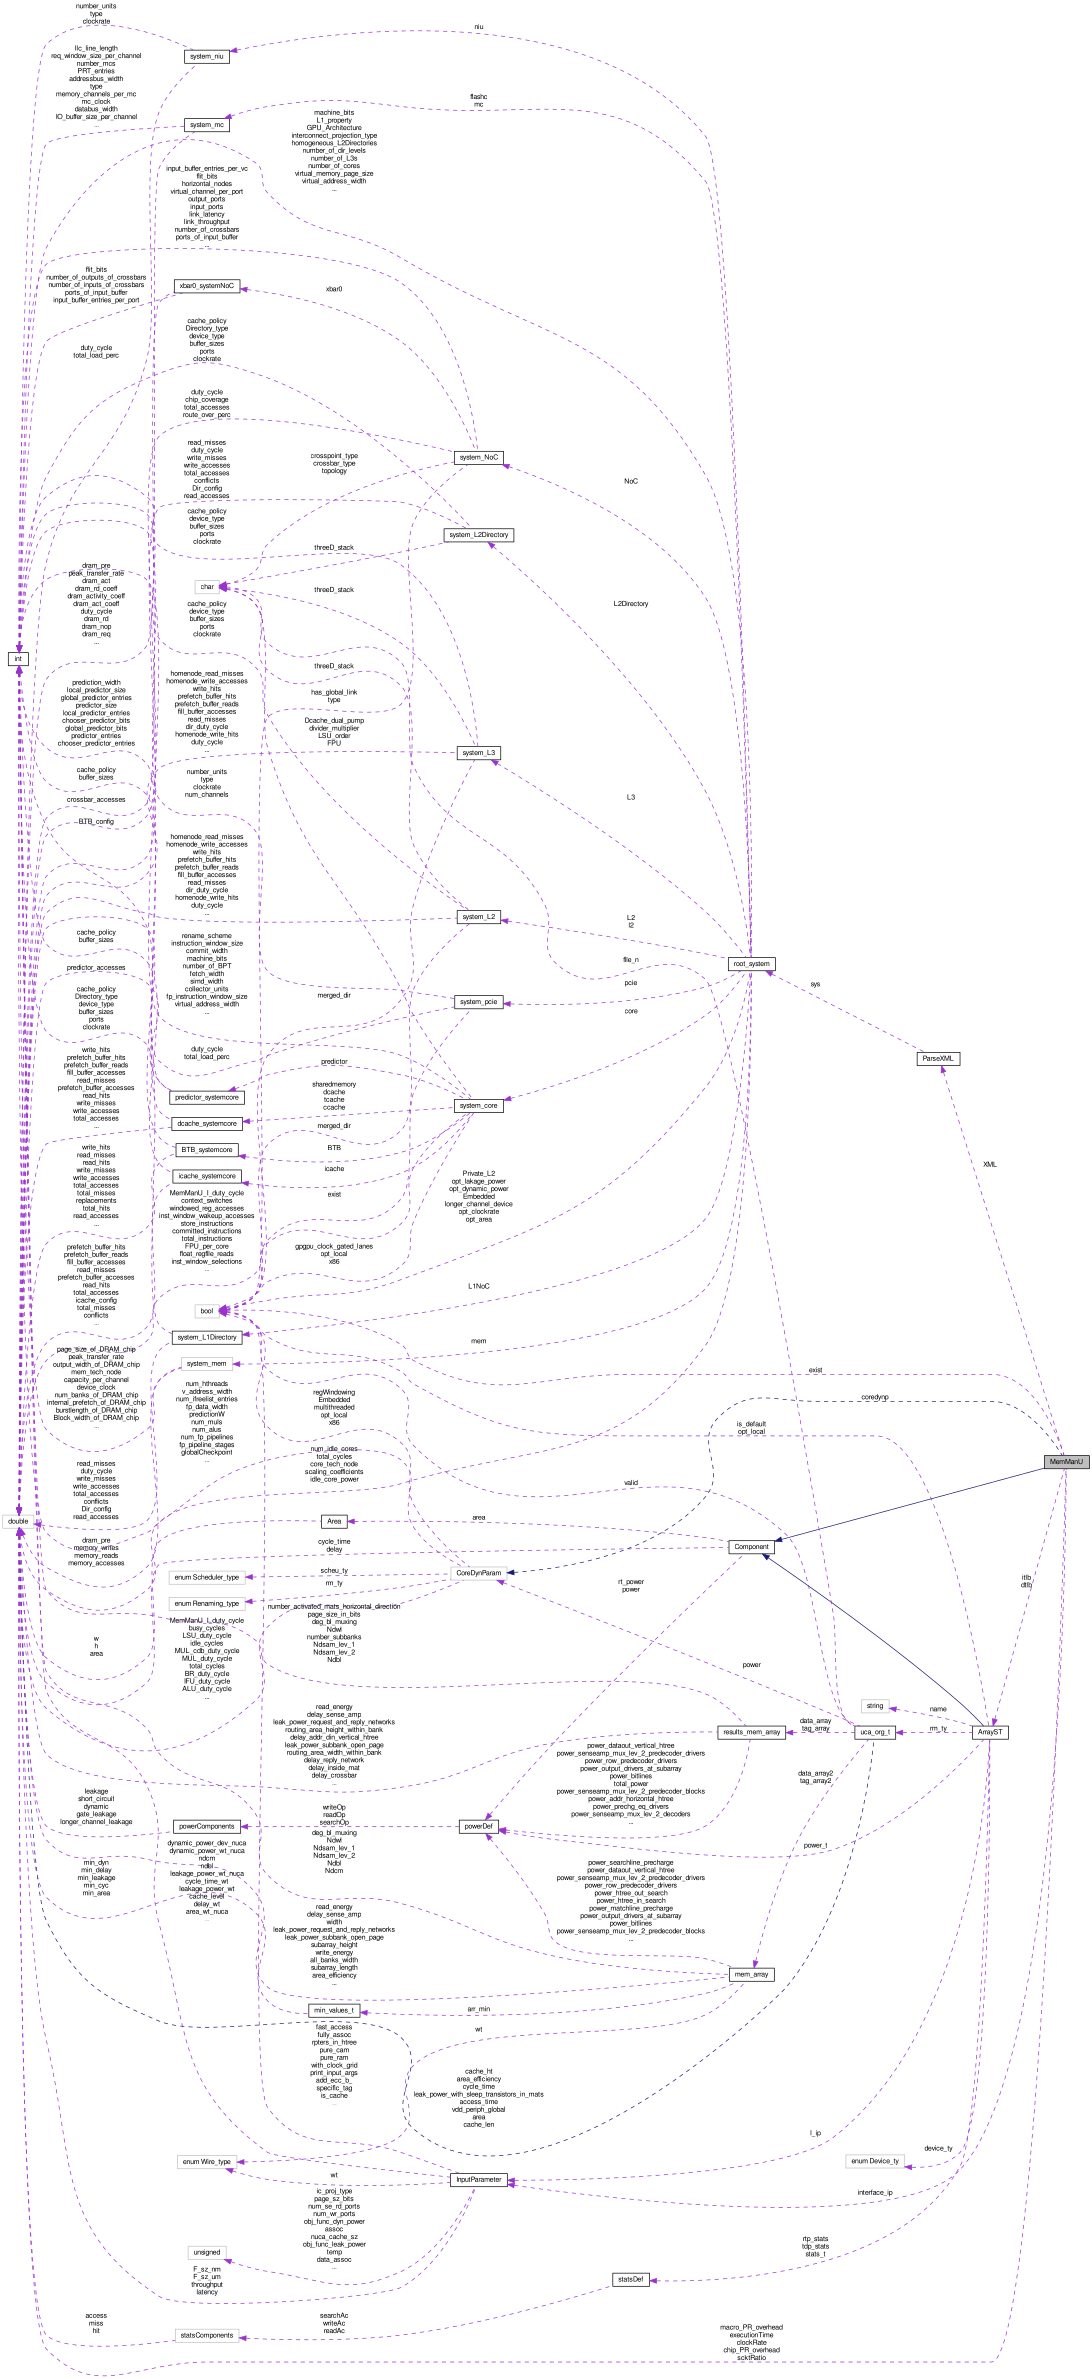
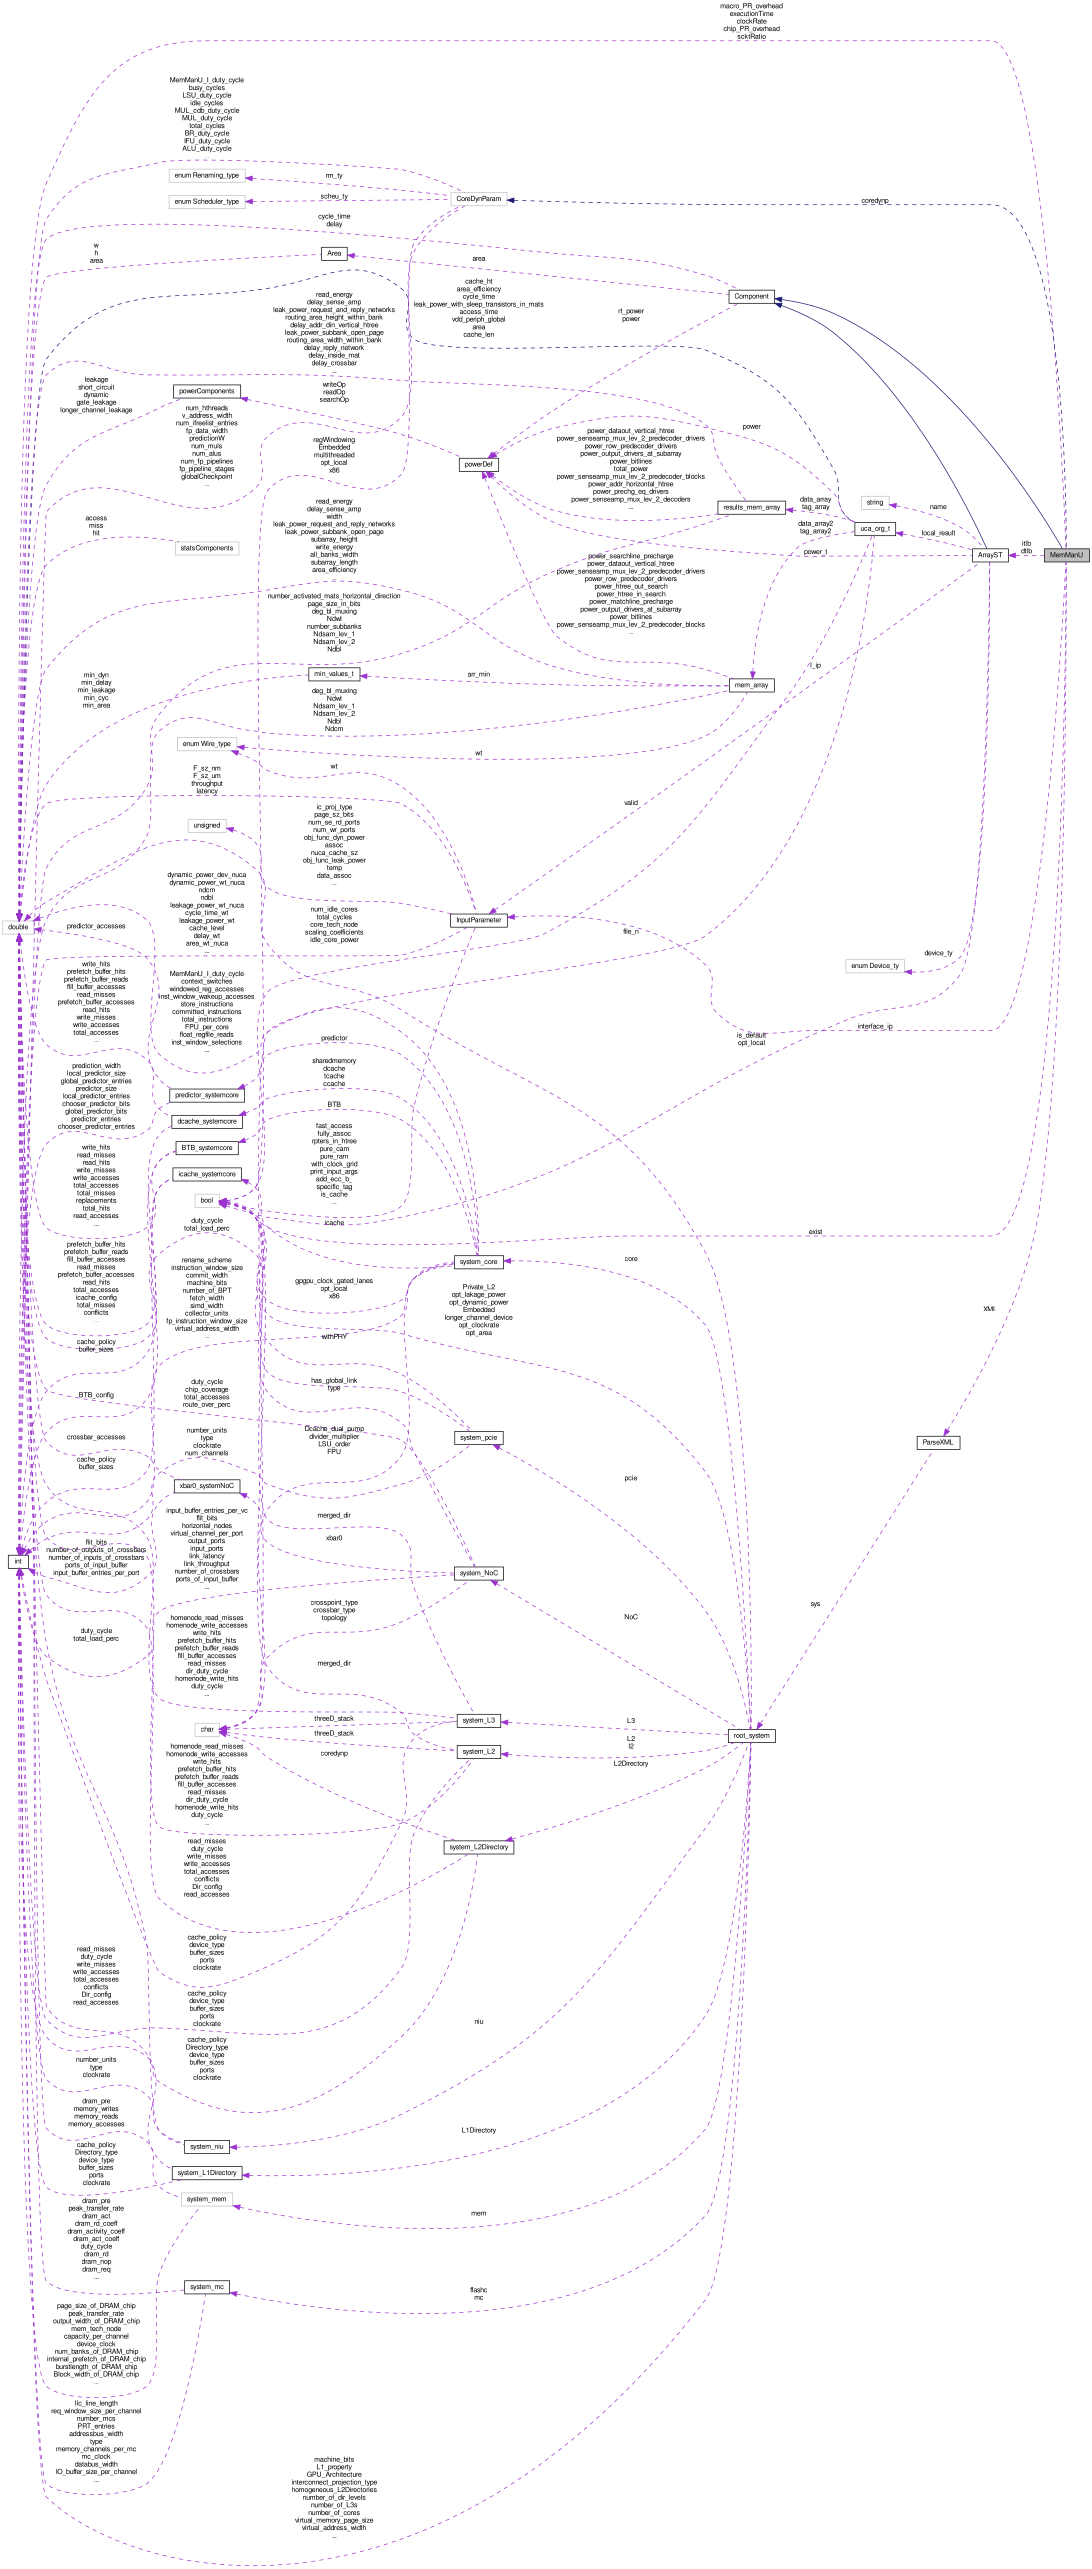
(334, 548) -> (334, 1754)
(334, 1195) -> (334, 1337)
(479, 1287) -> (479, 2131)
(682, 1653) -> (689, 424)
(939, 1729) -> (939, 534)
(631, 2280) -> none
